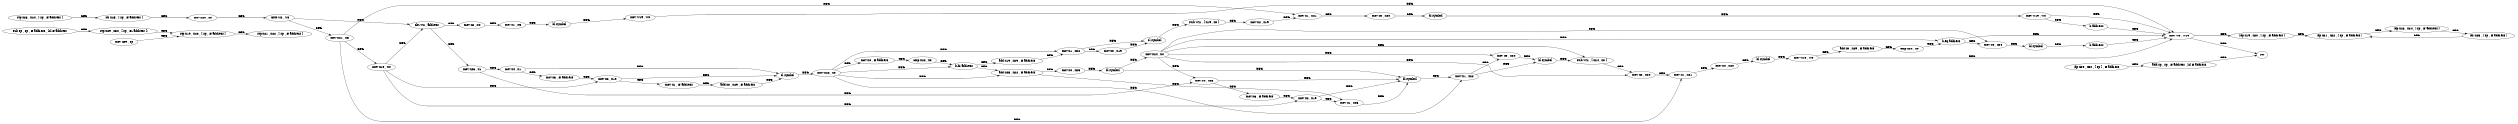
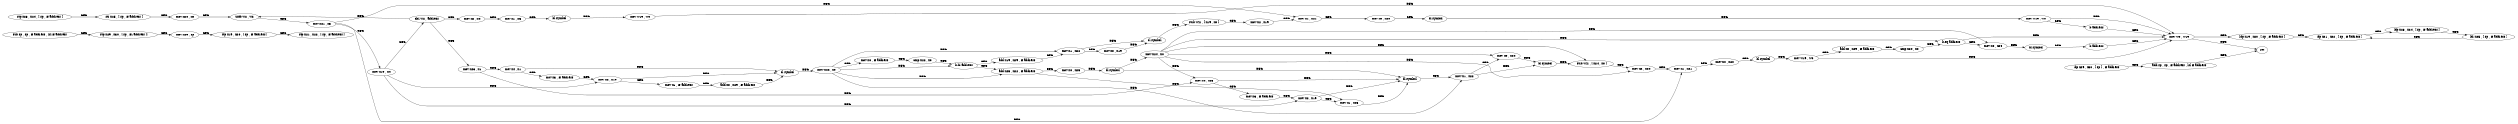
(351, 21) -> (335, 17)
(163, 33) -> (163, 35)
(1176, 66) -> (1176, 66)
